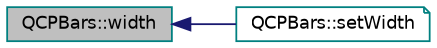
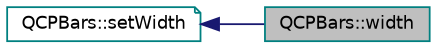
(213, 24) -> (242, 24)
